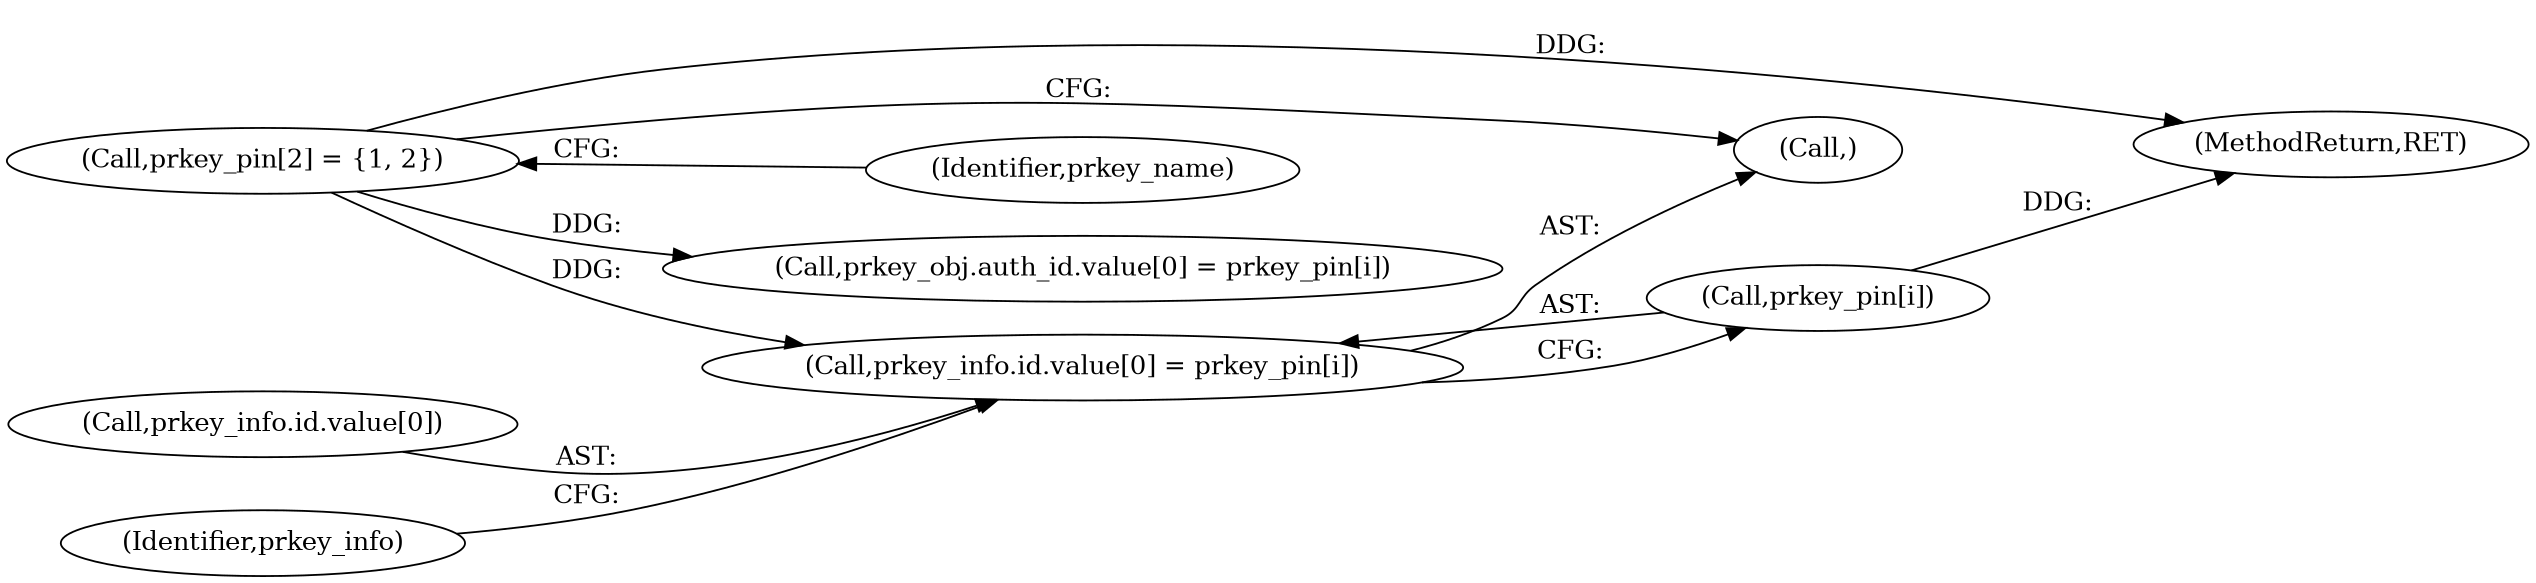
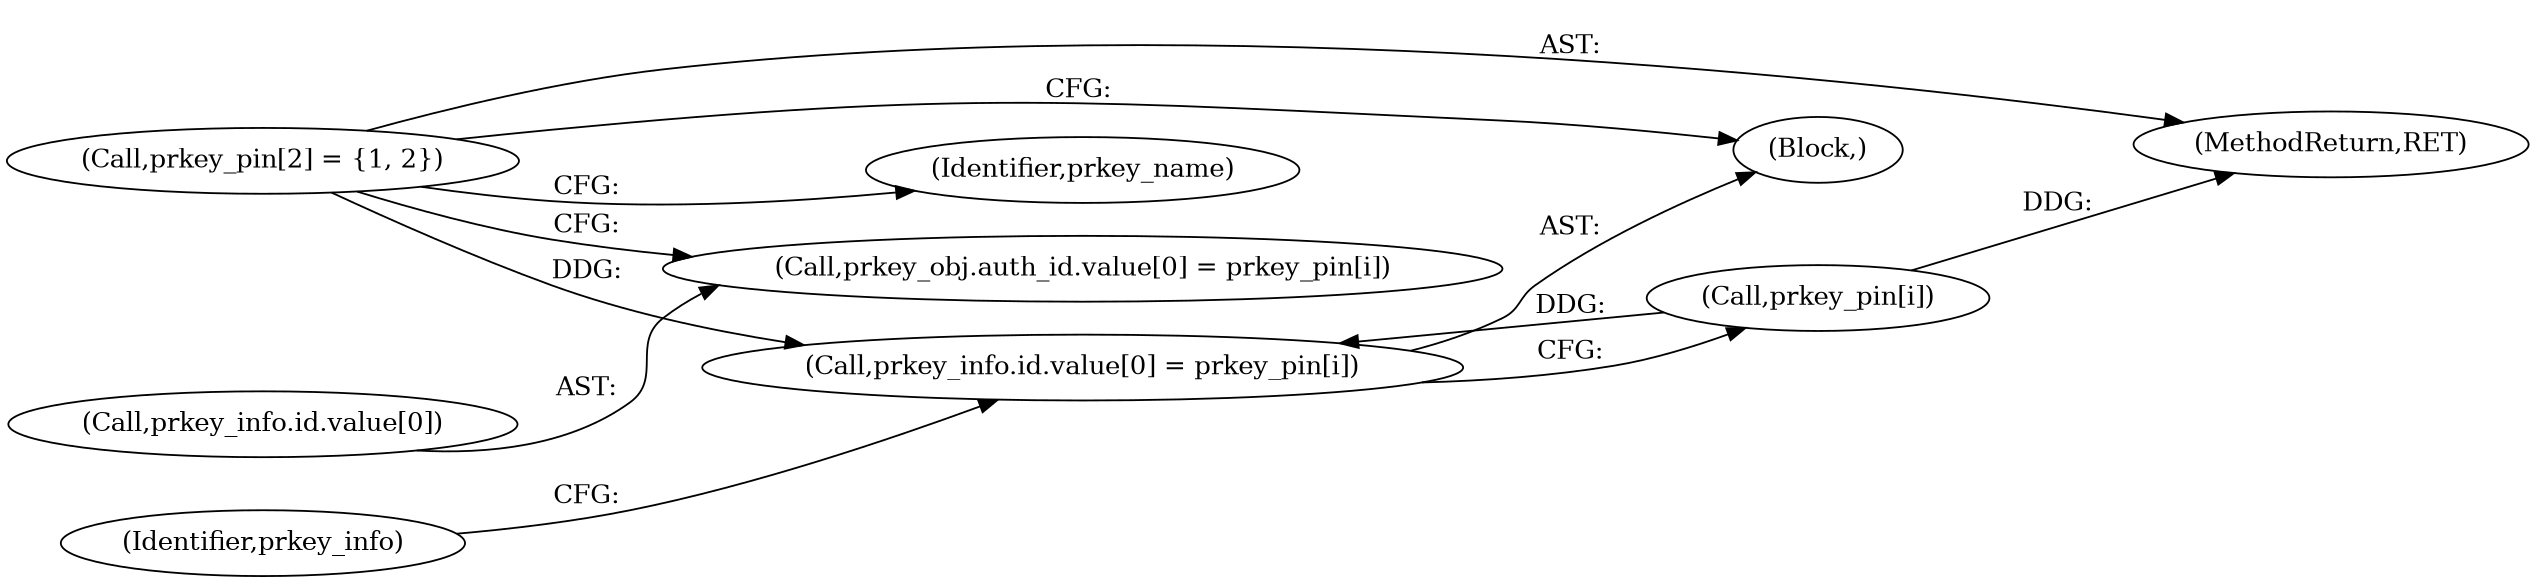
(1575, 47) -> (1575, 47)
(1818, 150) -> (1818, 150)
(702, 166) -> (658, 204)
(591, 226) -> (591, 226)
(1575, 306) -> (1575, 306)
(693, 469) -> (594, 423)
